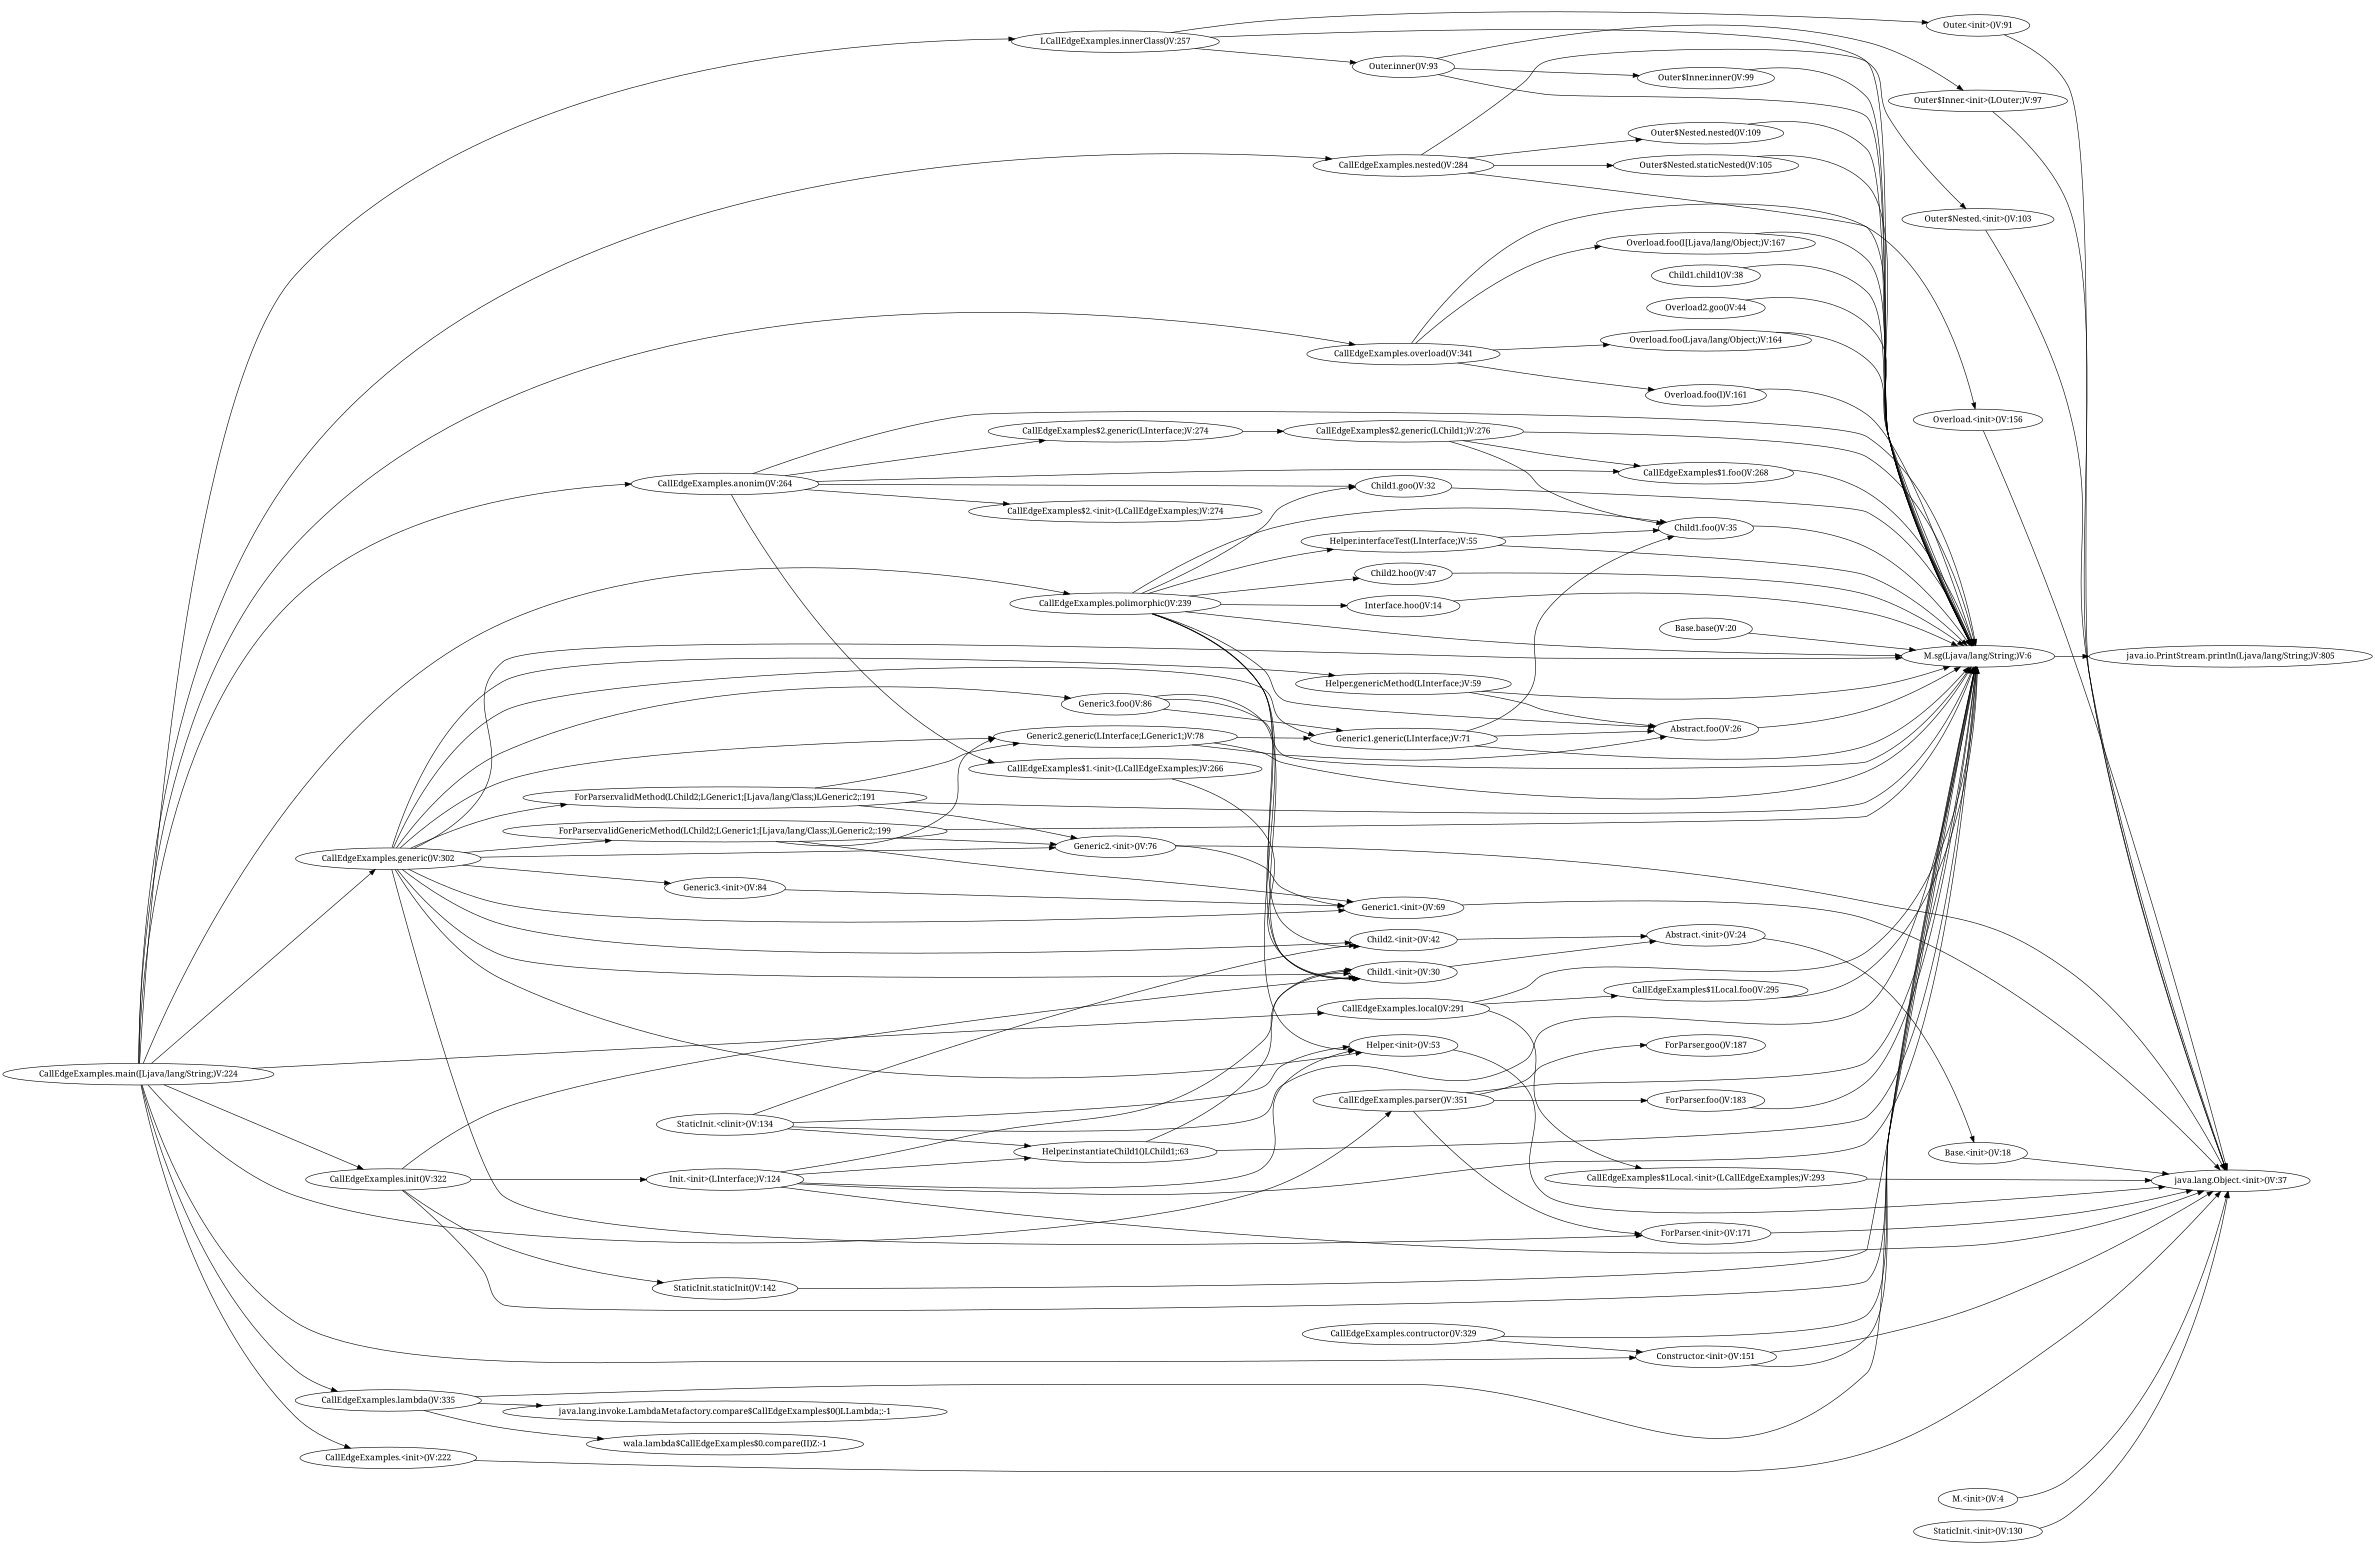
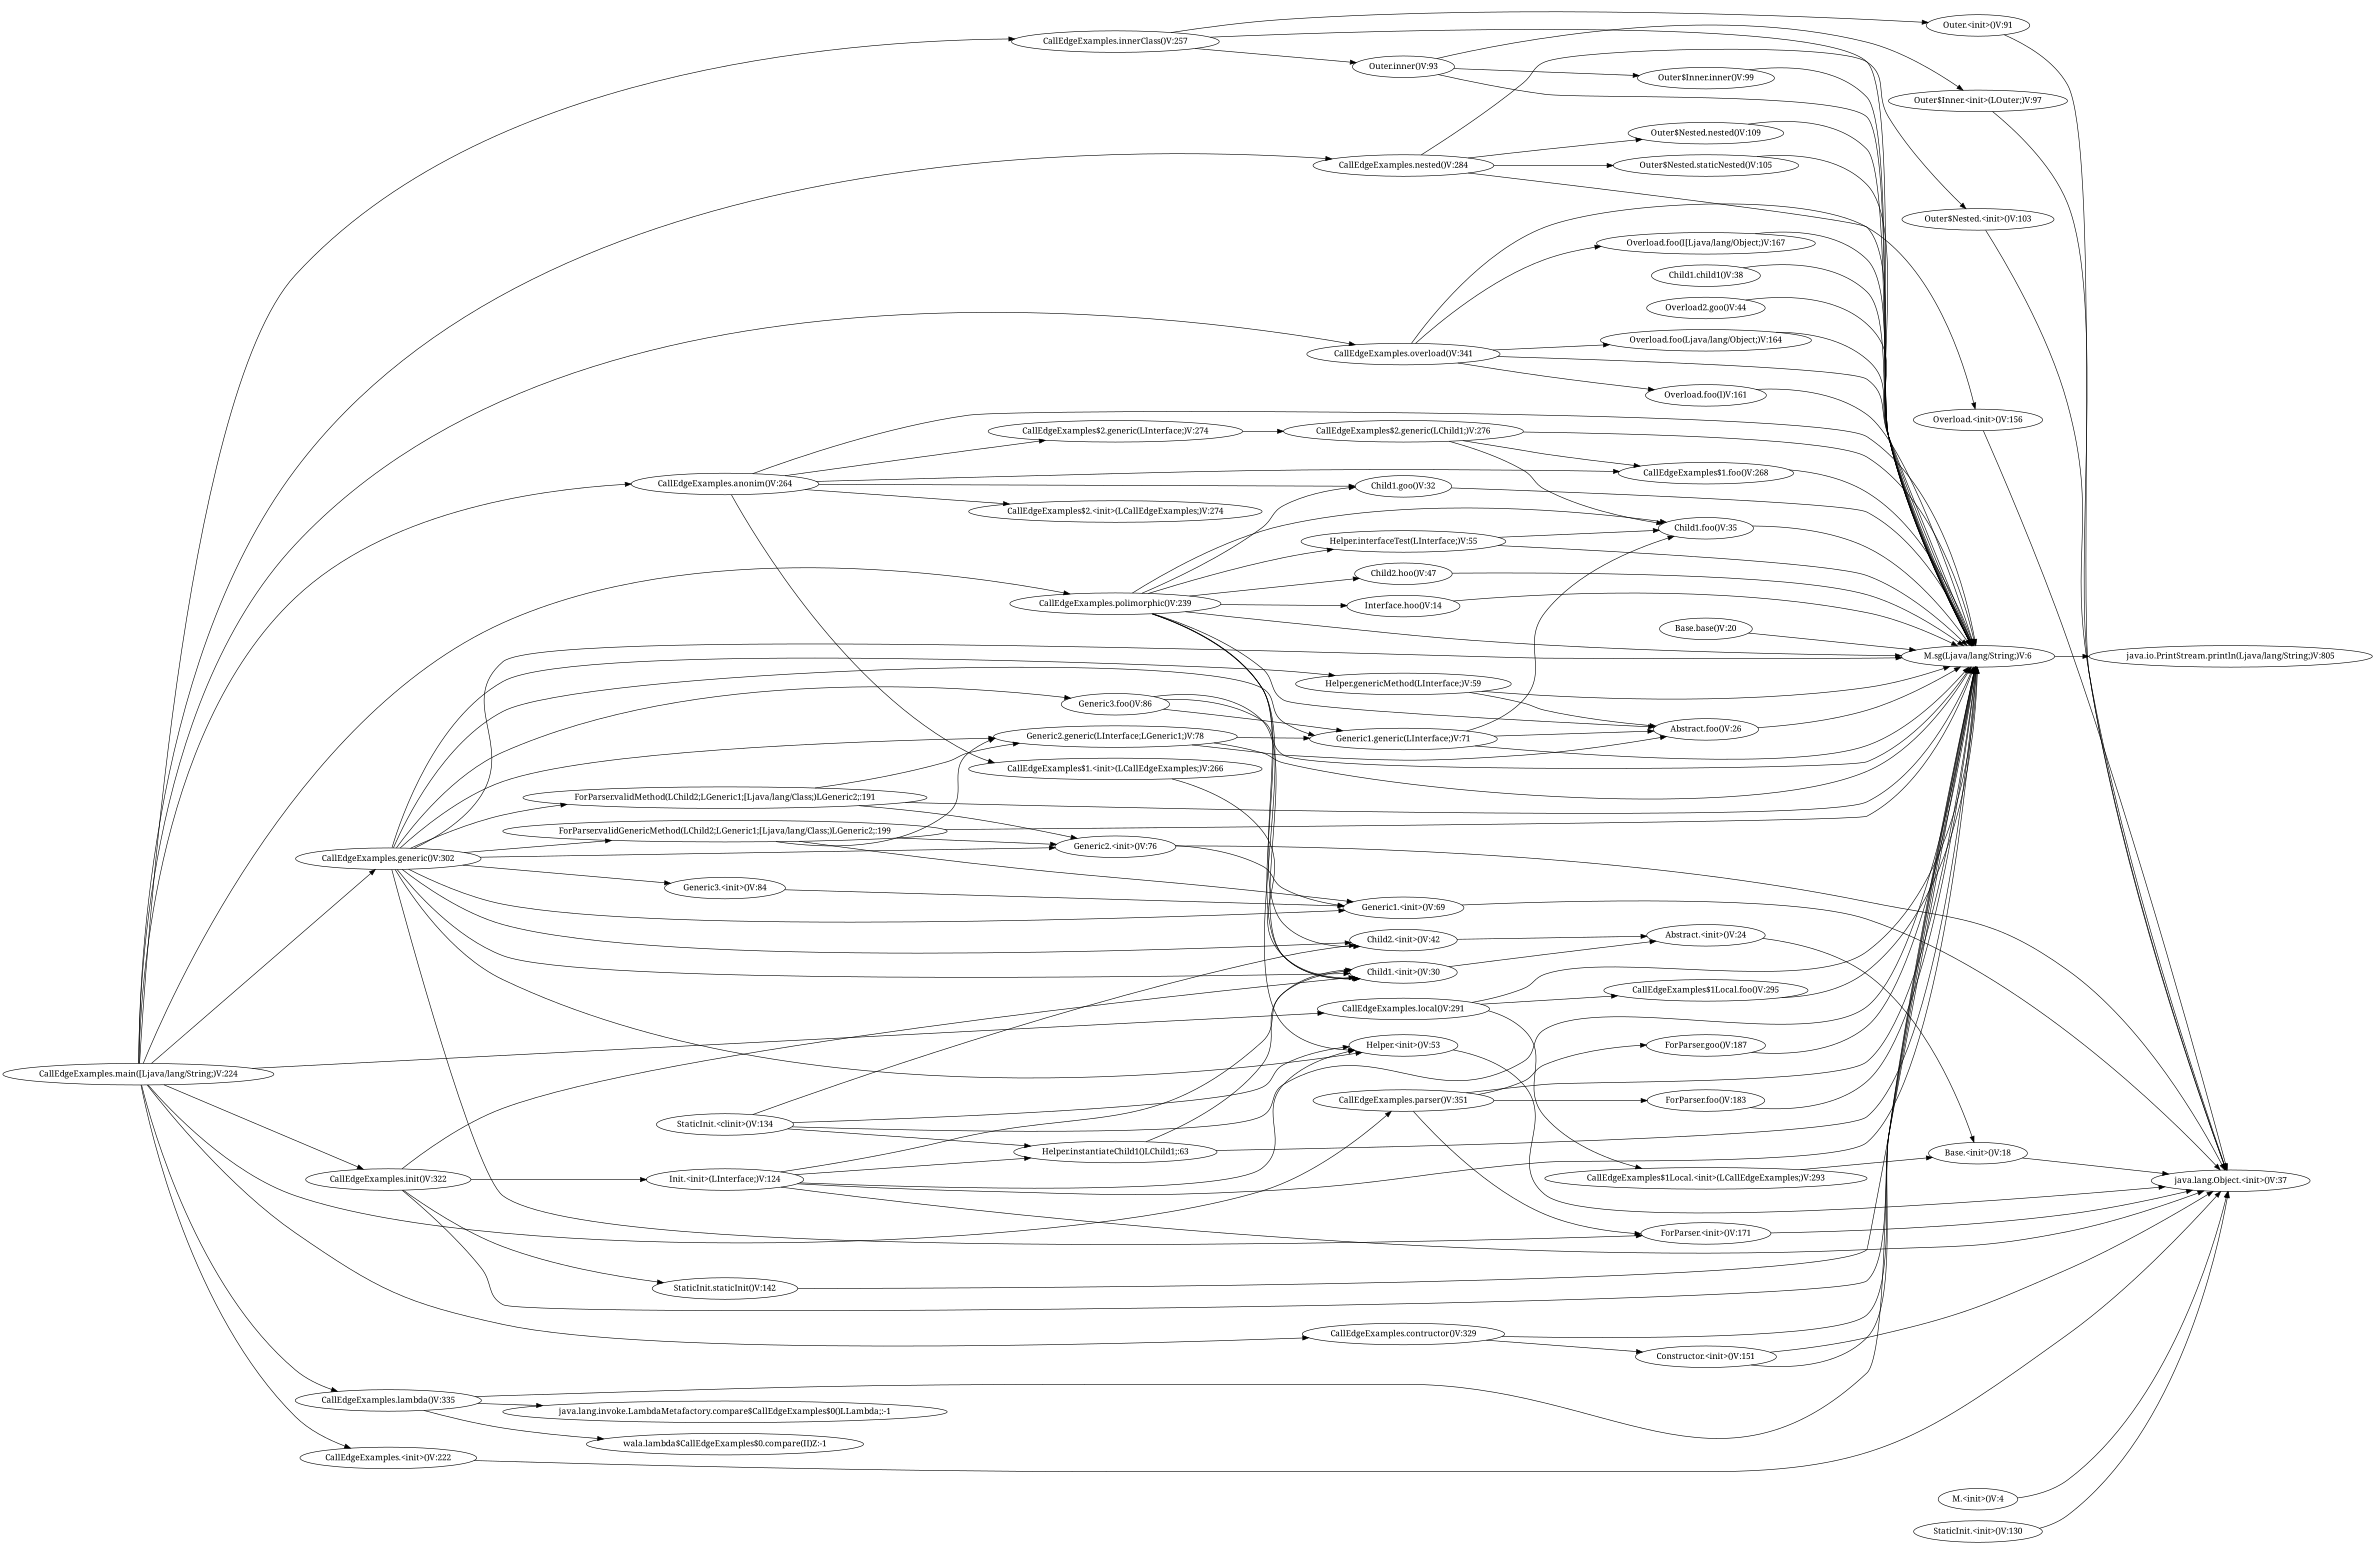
(1115, 42) -> (1115, 42)
none -> (1824, 372)
none -> (1918, 926)
(2006, 1180) -> (1863, 1164)
(816, 1362) -> (683, 1342)
